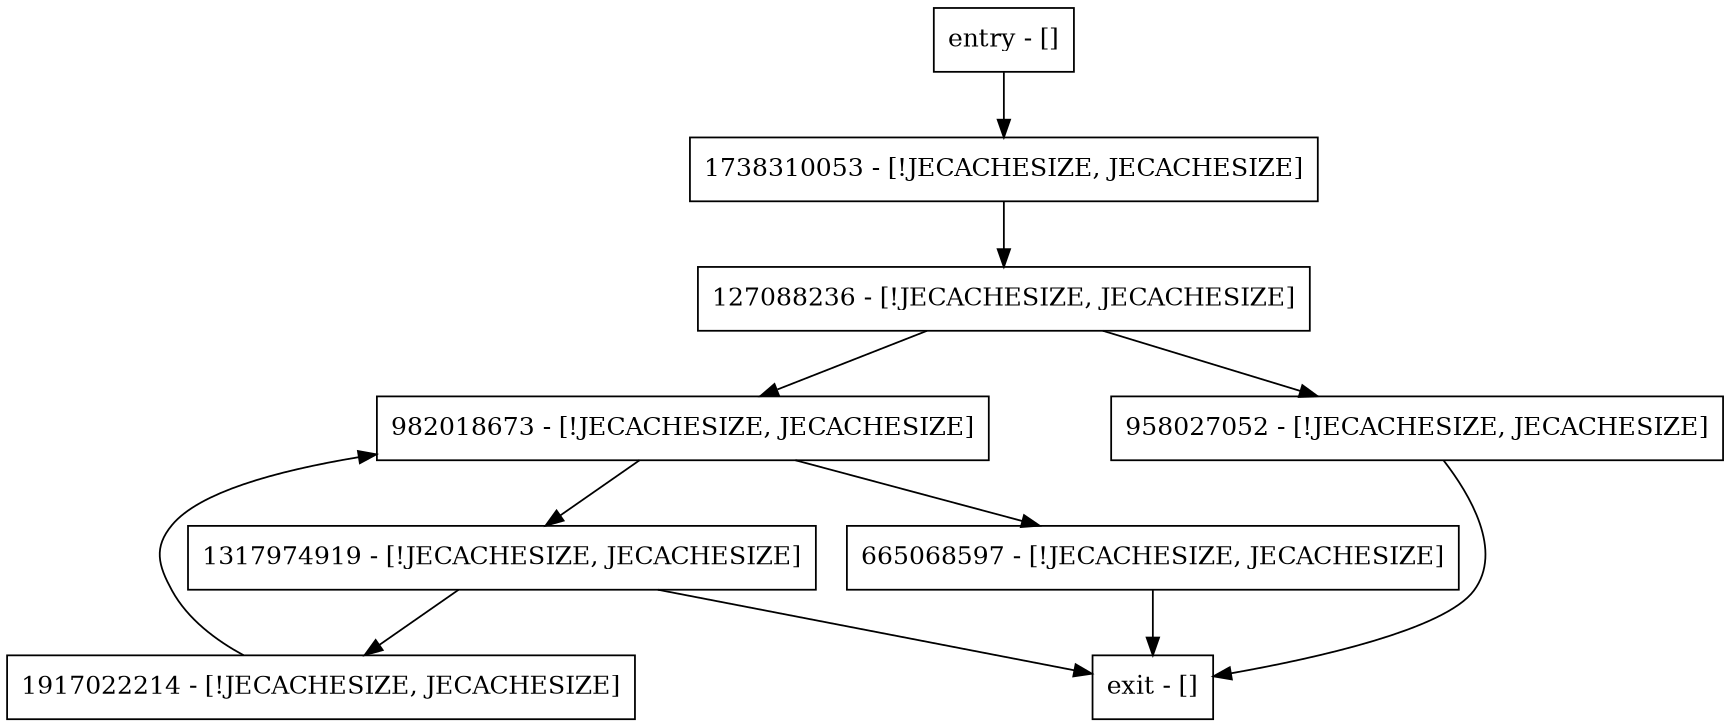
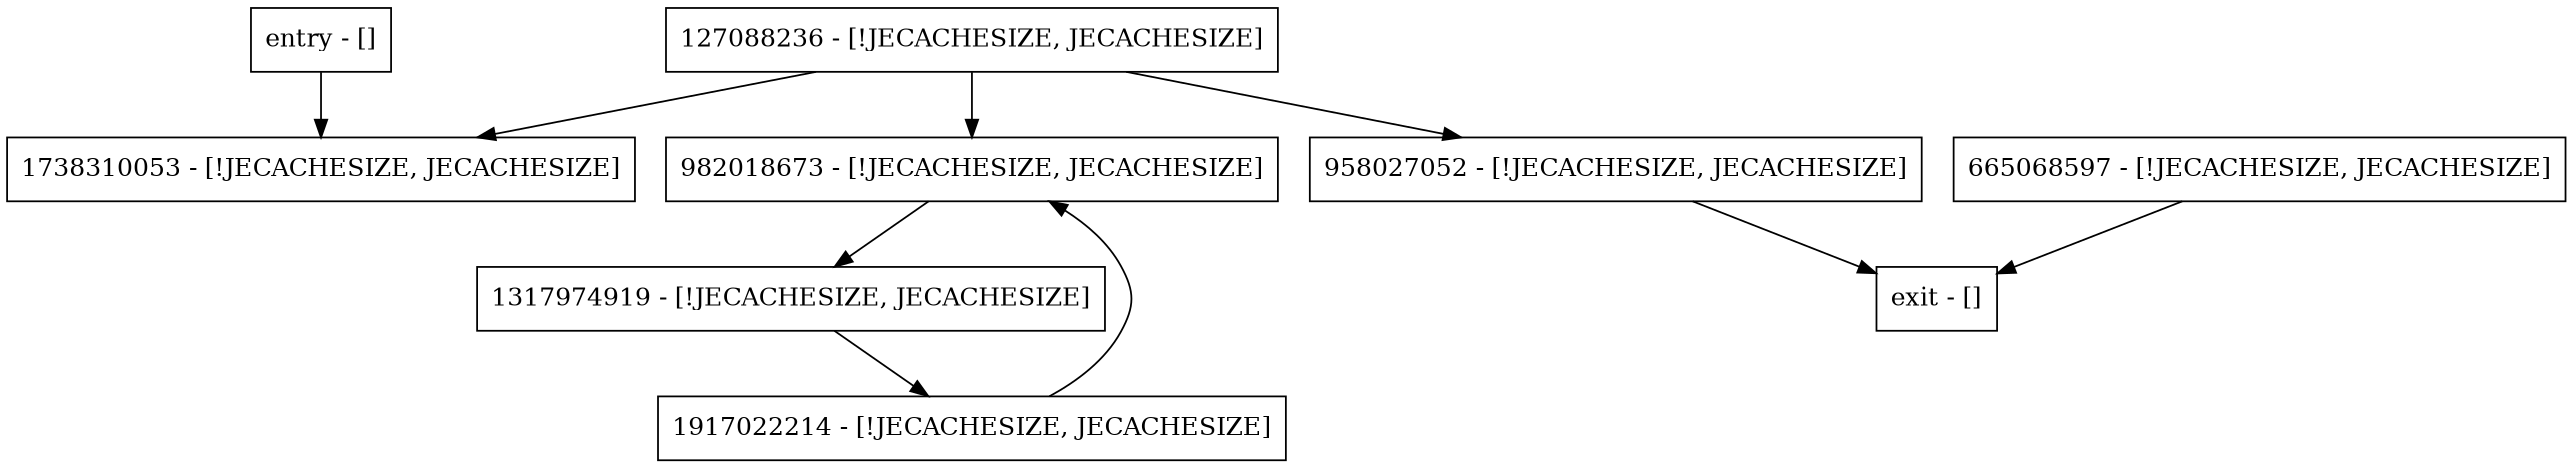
(1004, 225) -> (656, 103)
(909, 491) -> none
(866, 630) -> none
